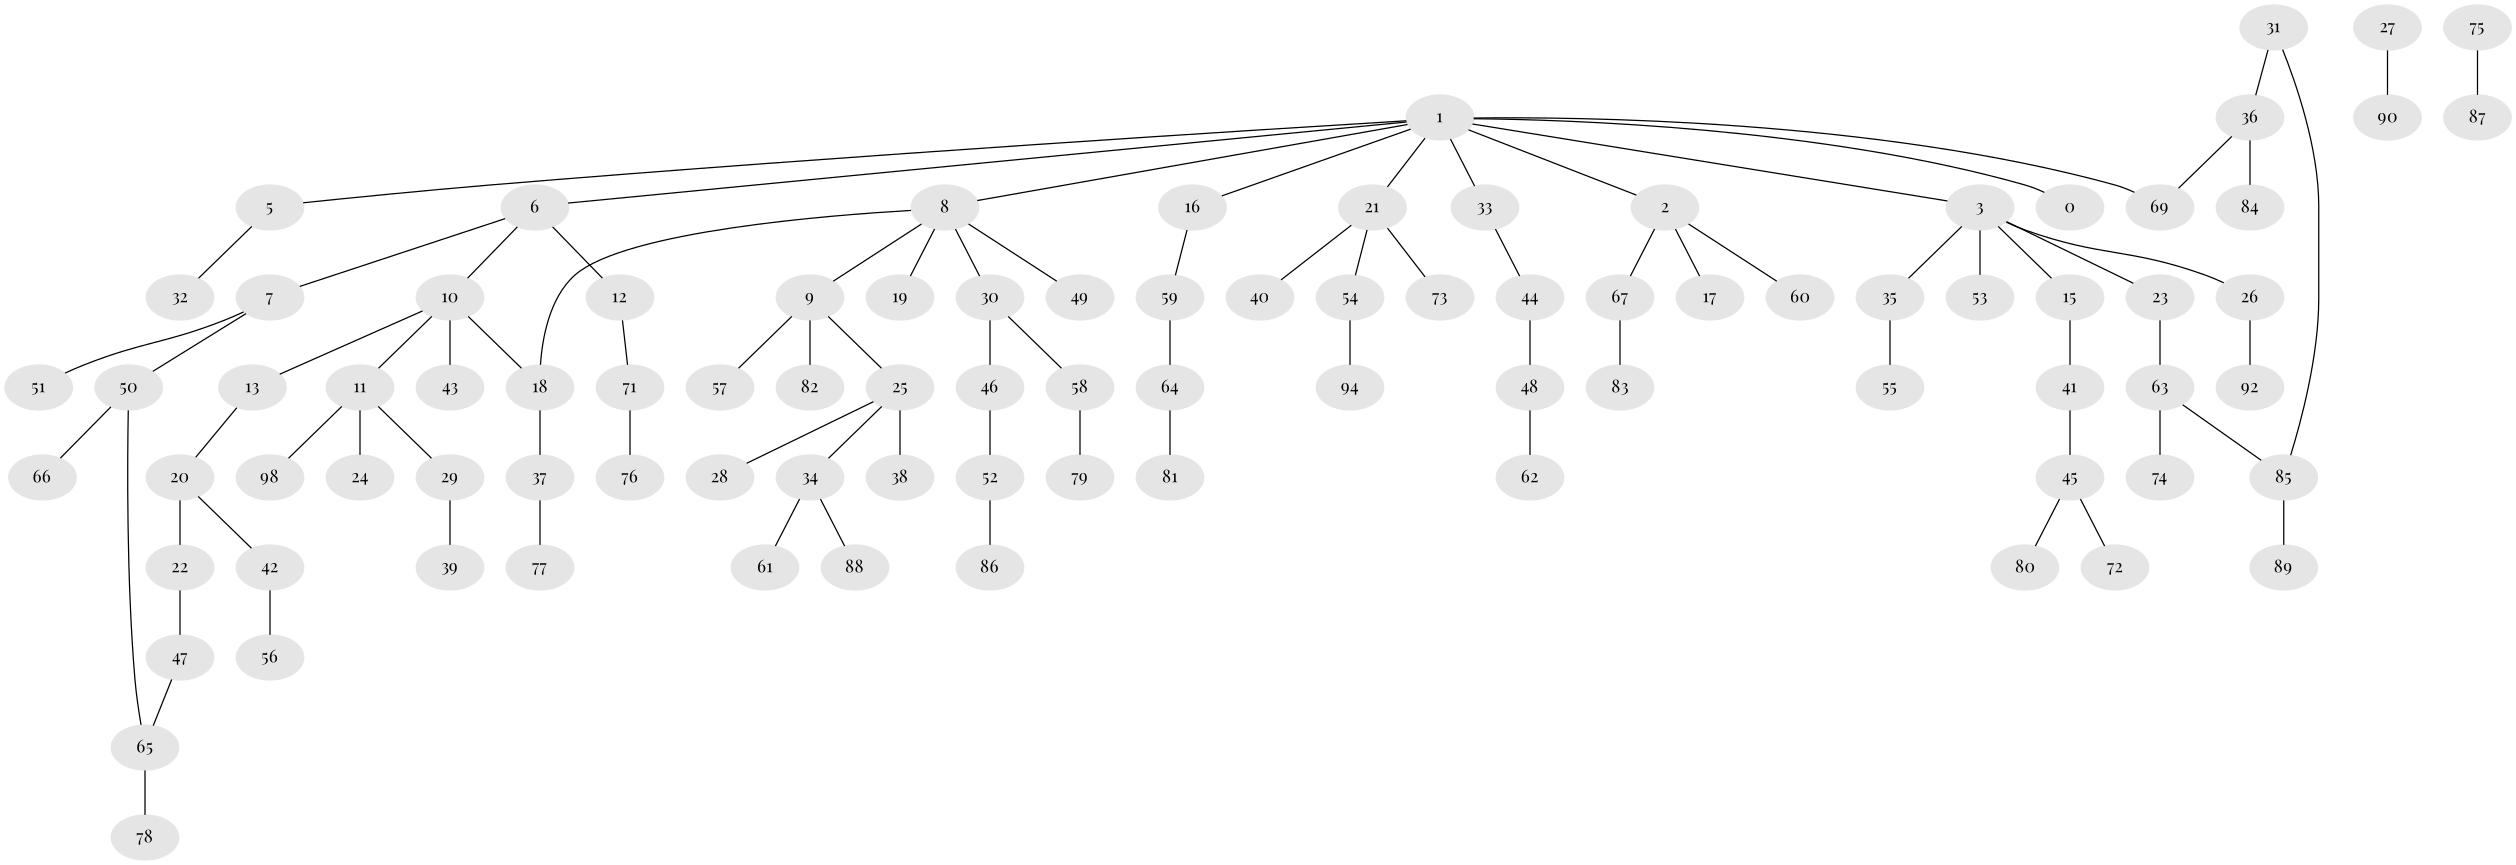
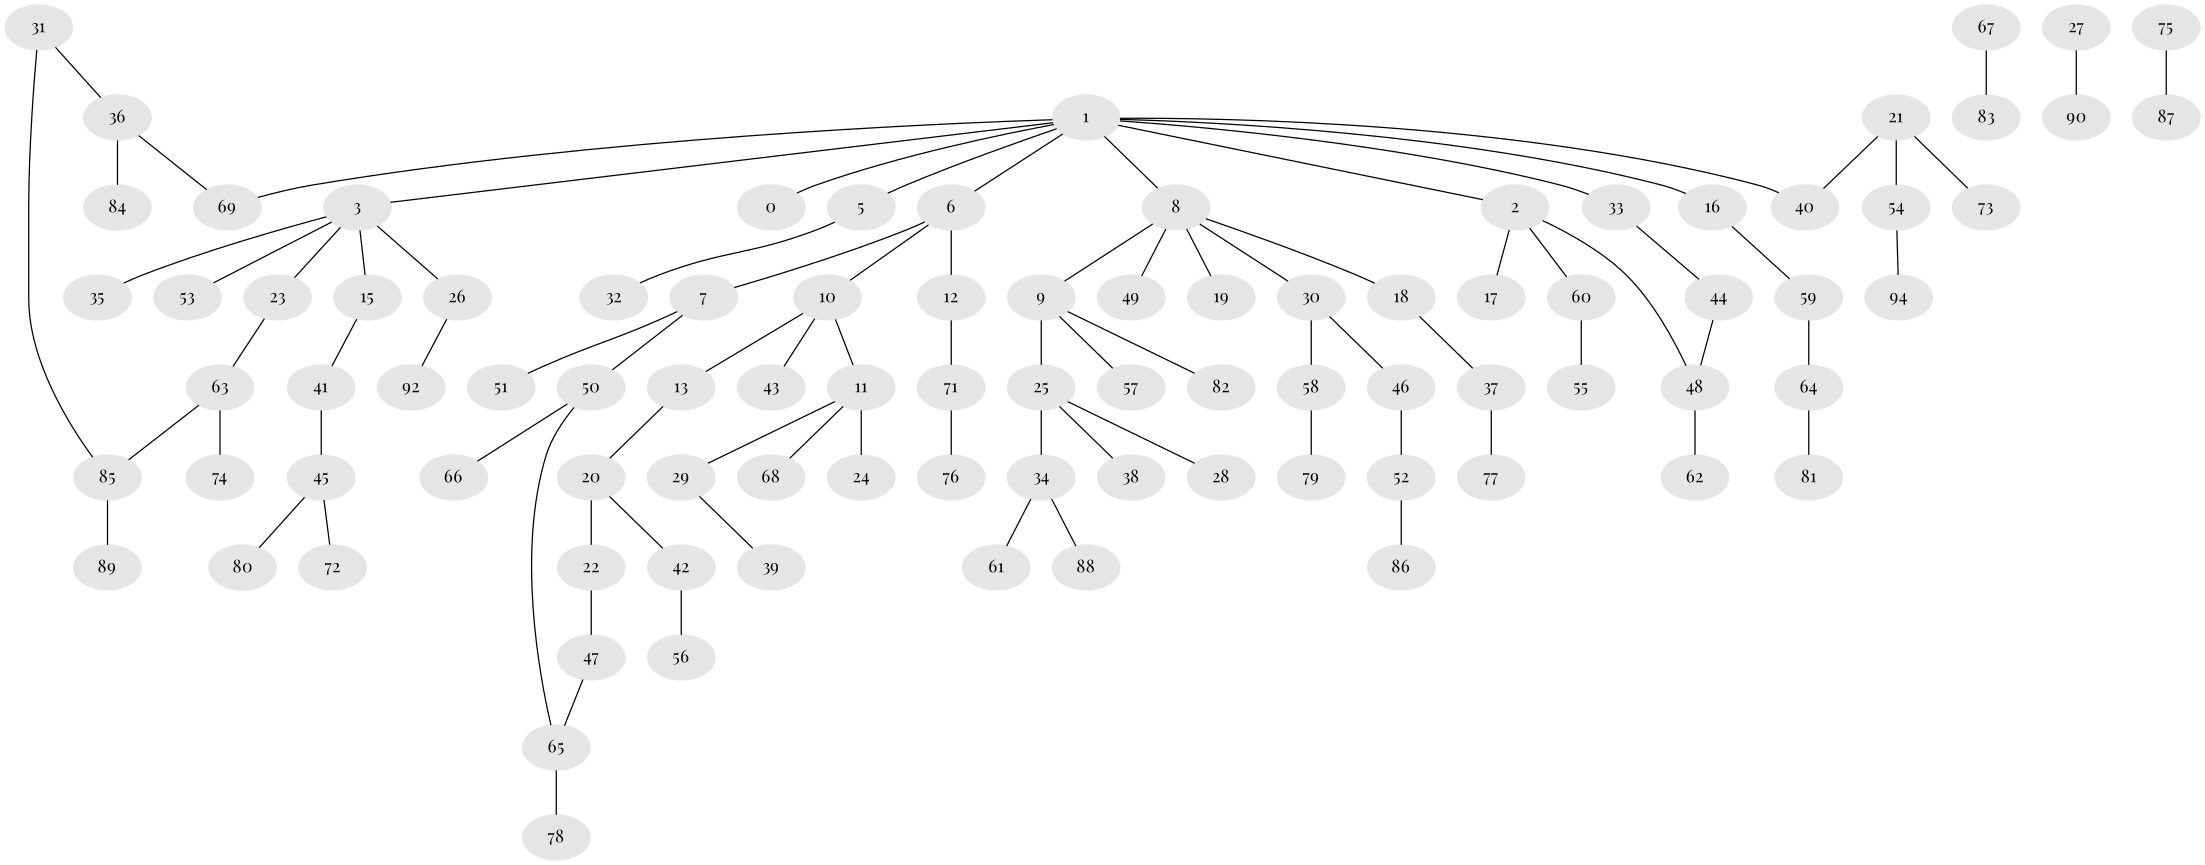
(1406, 163) -> (1452, 134)
(1642, 253) -> (1629, 278)
(495, 342) -> none
(1890, 343) -> (1581, 343)
(270, 478) -> (771, 478)
